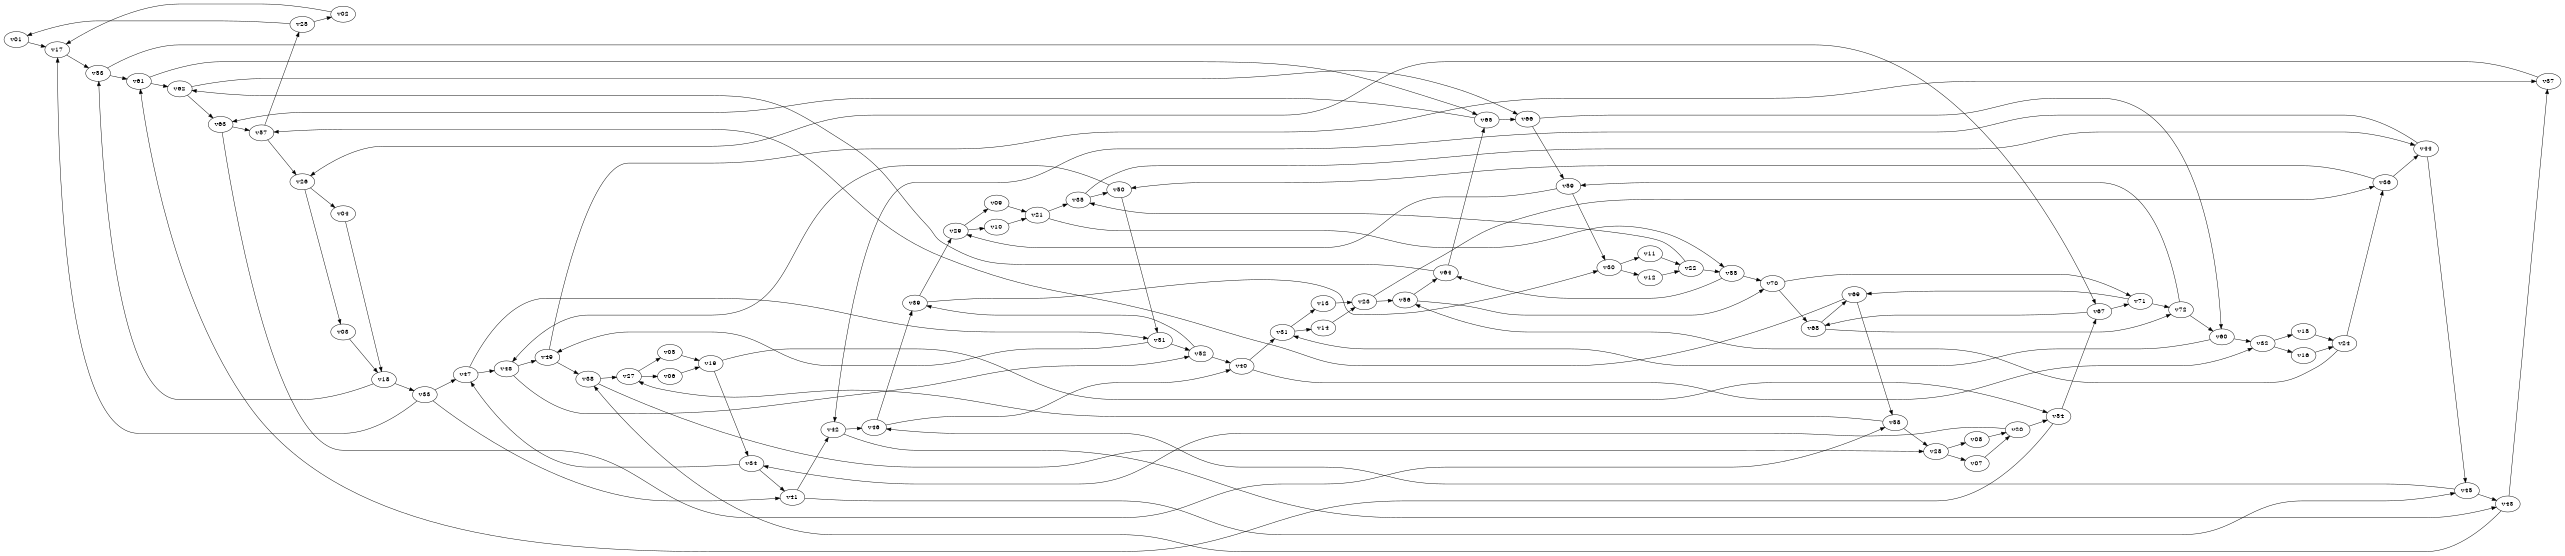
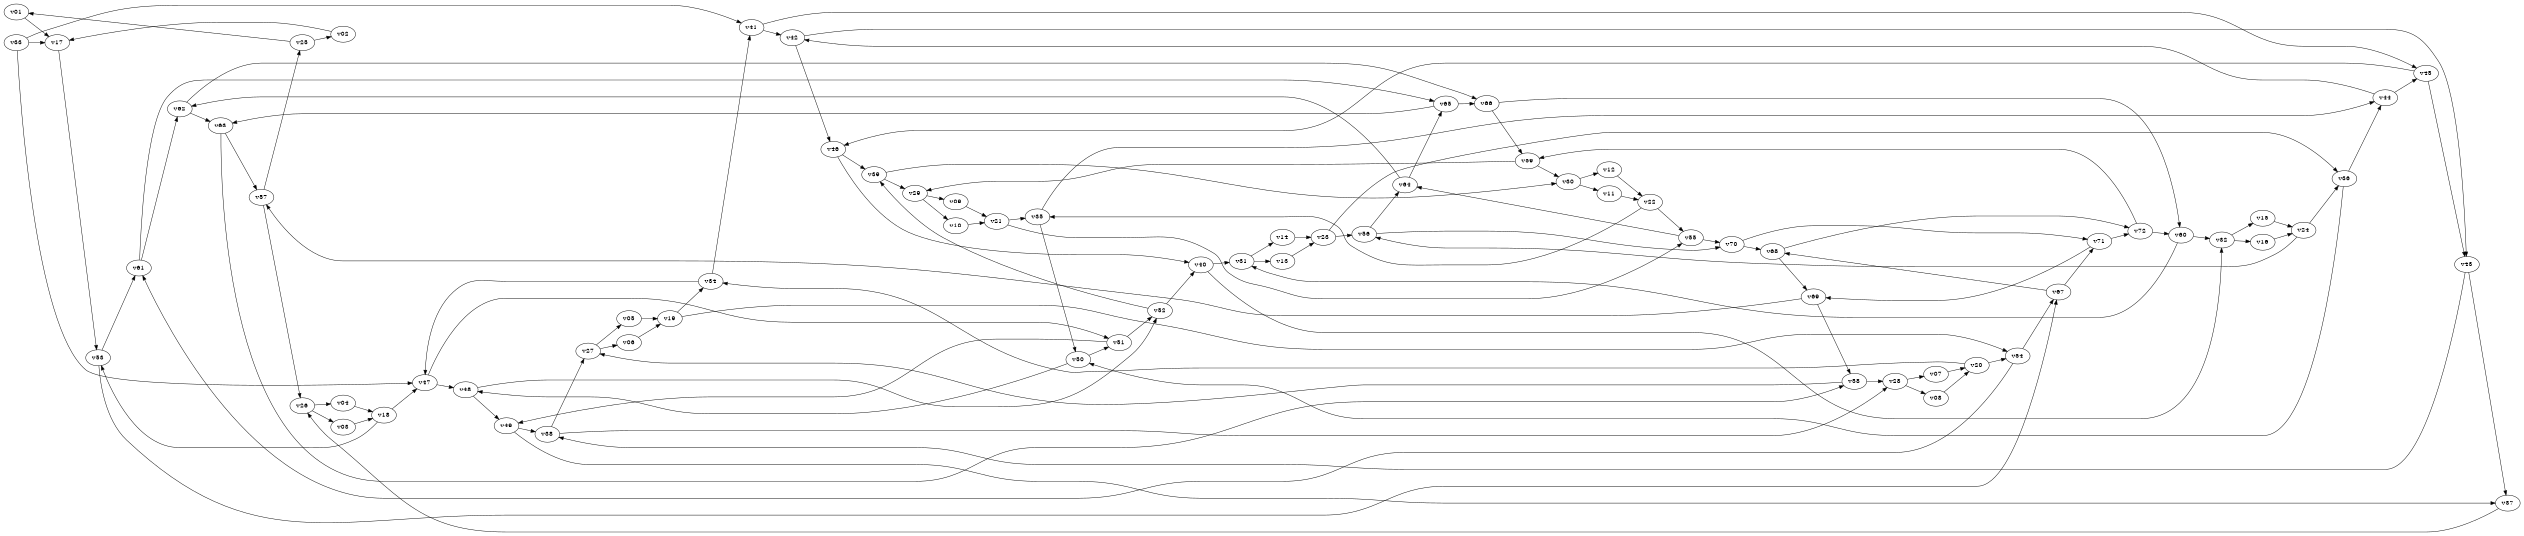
(402, 386) -> (403, 400)
